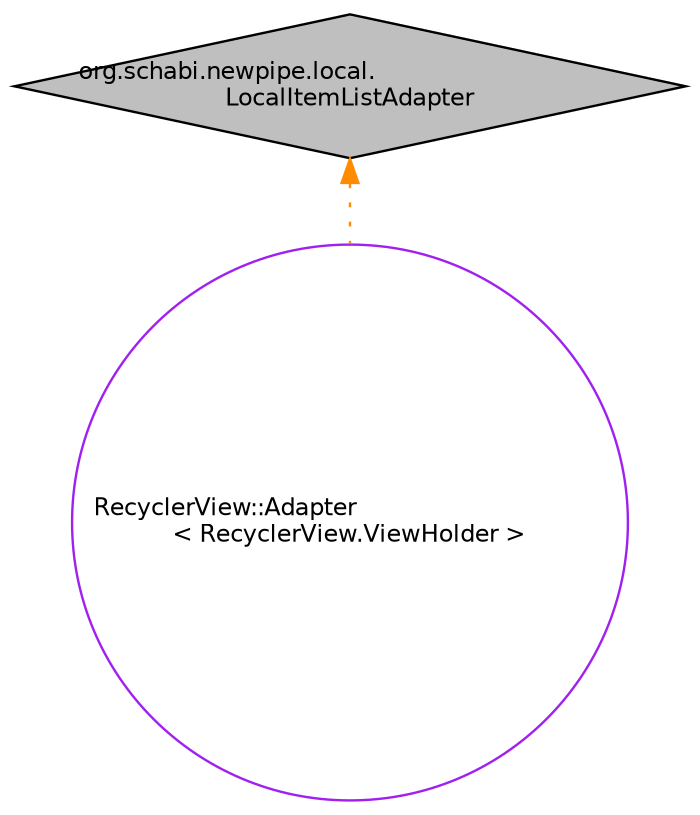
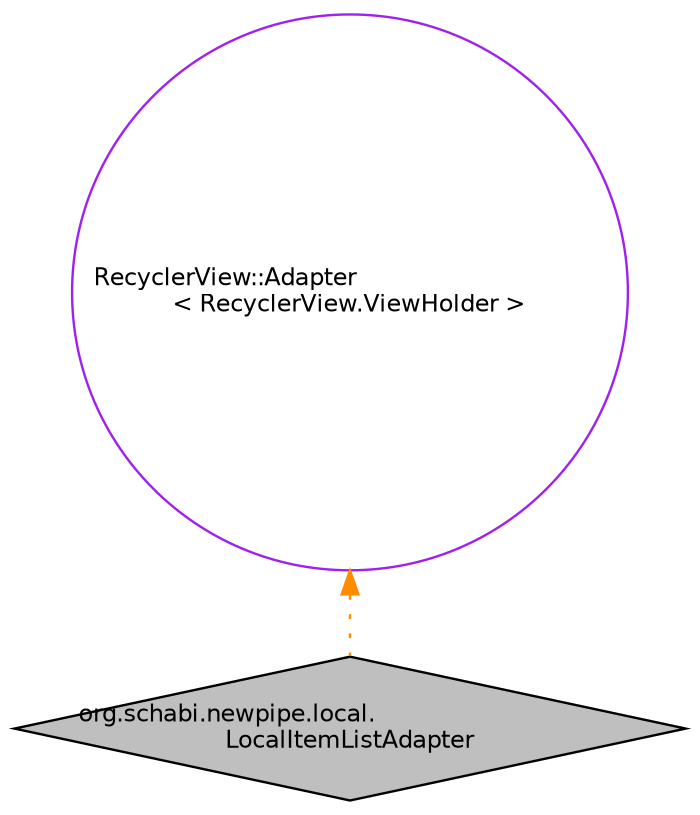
(350, 214) -> (350, 626)
